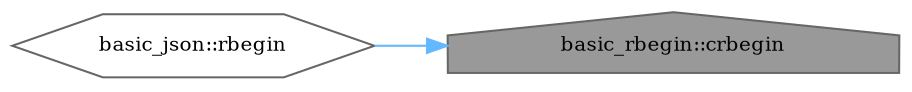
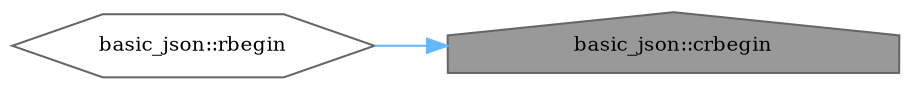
(673, 46) -> (673, 46)
